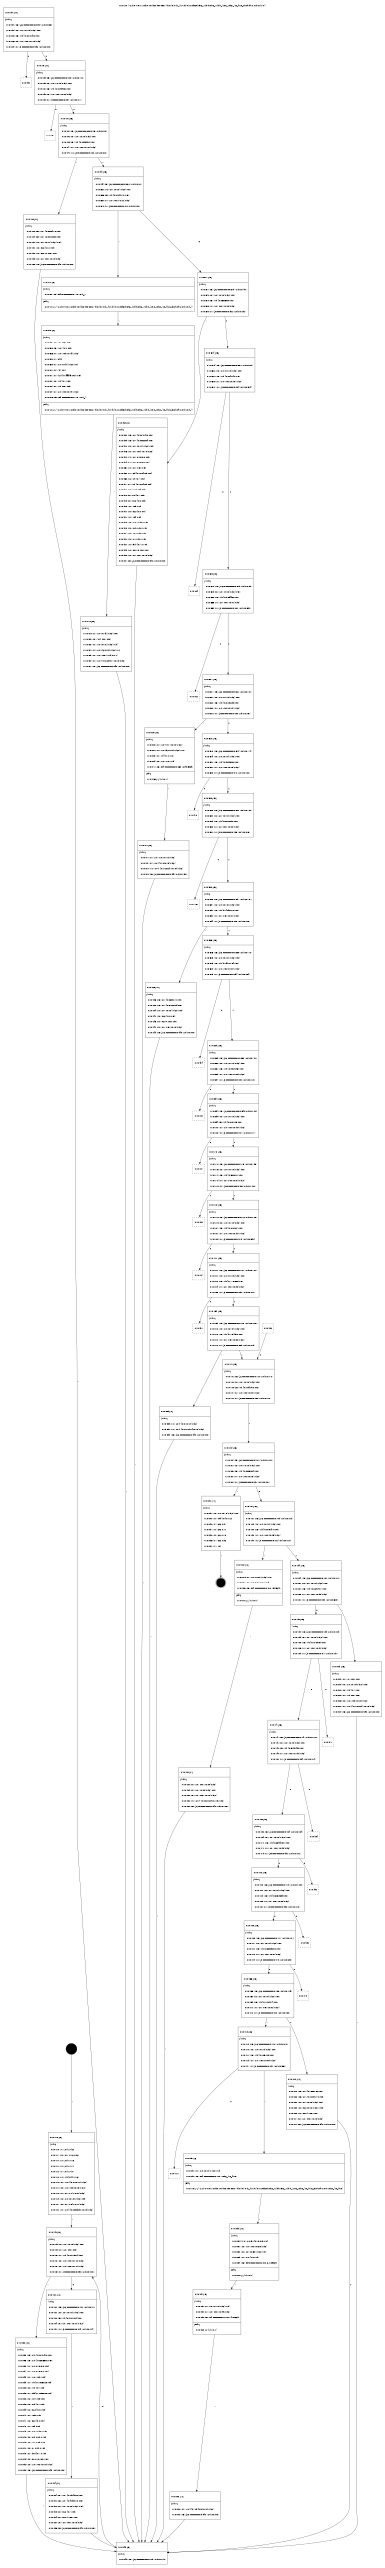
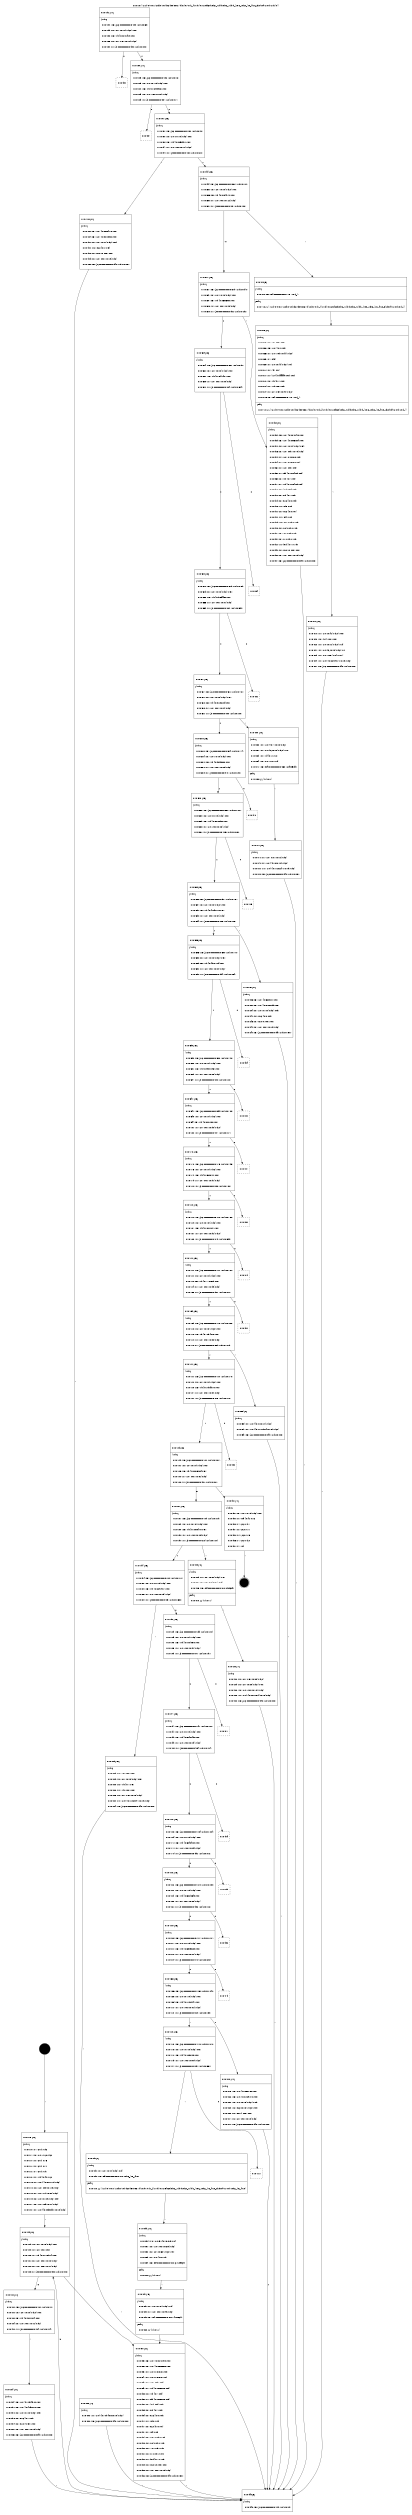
(262, 1345) -> (222, 1431)
(206, 2412) -> (160, 2338)
